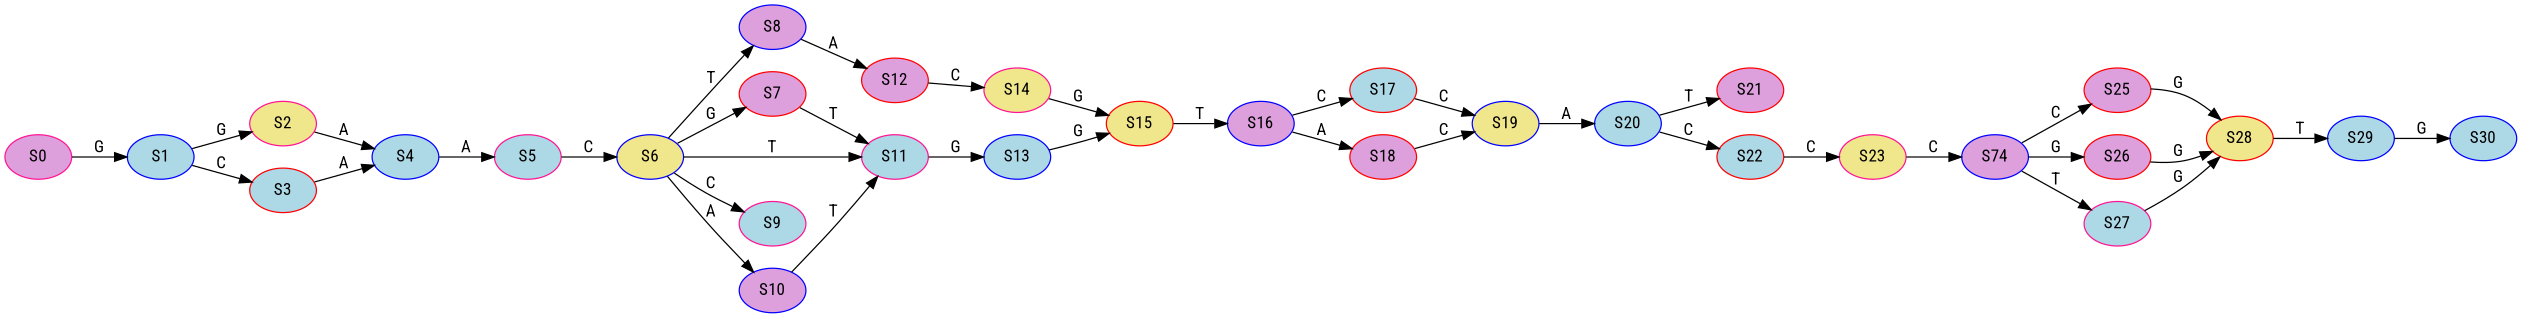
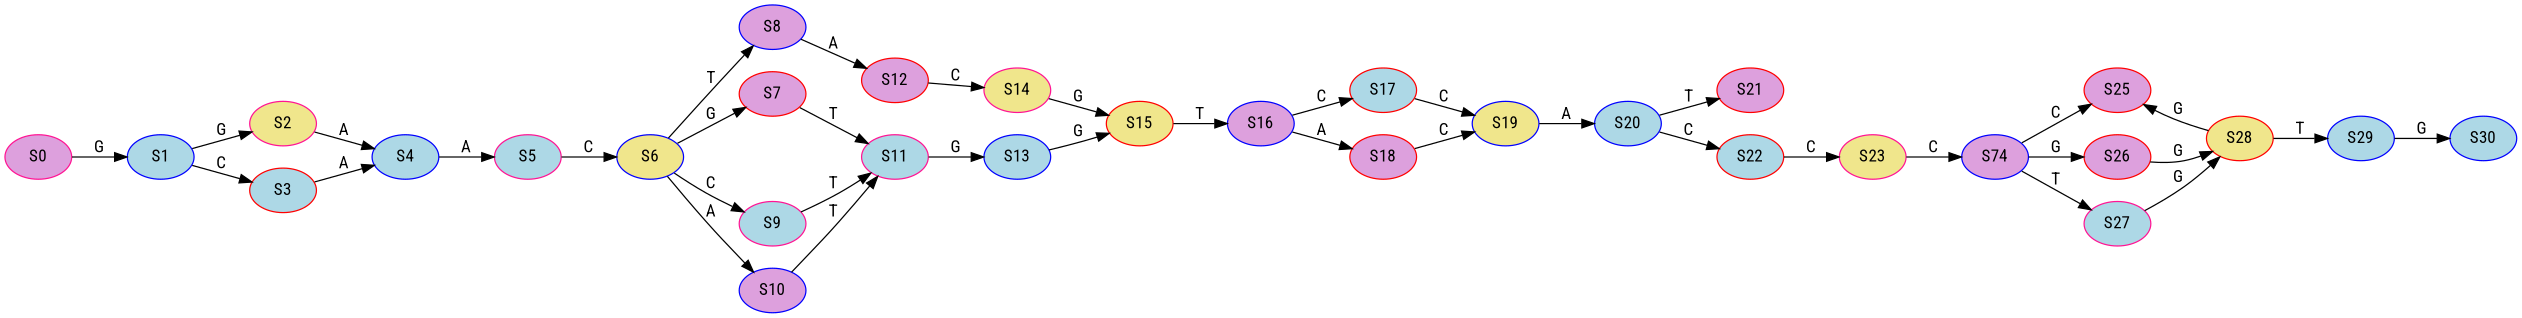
(2183, 95) -> (2181, 122)
(766, 157) -> (831, 197)
